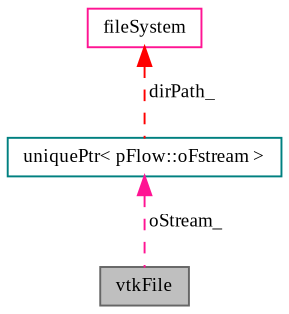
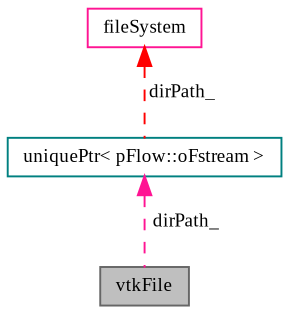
(184, 222) -> (184, 222)
